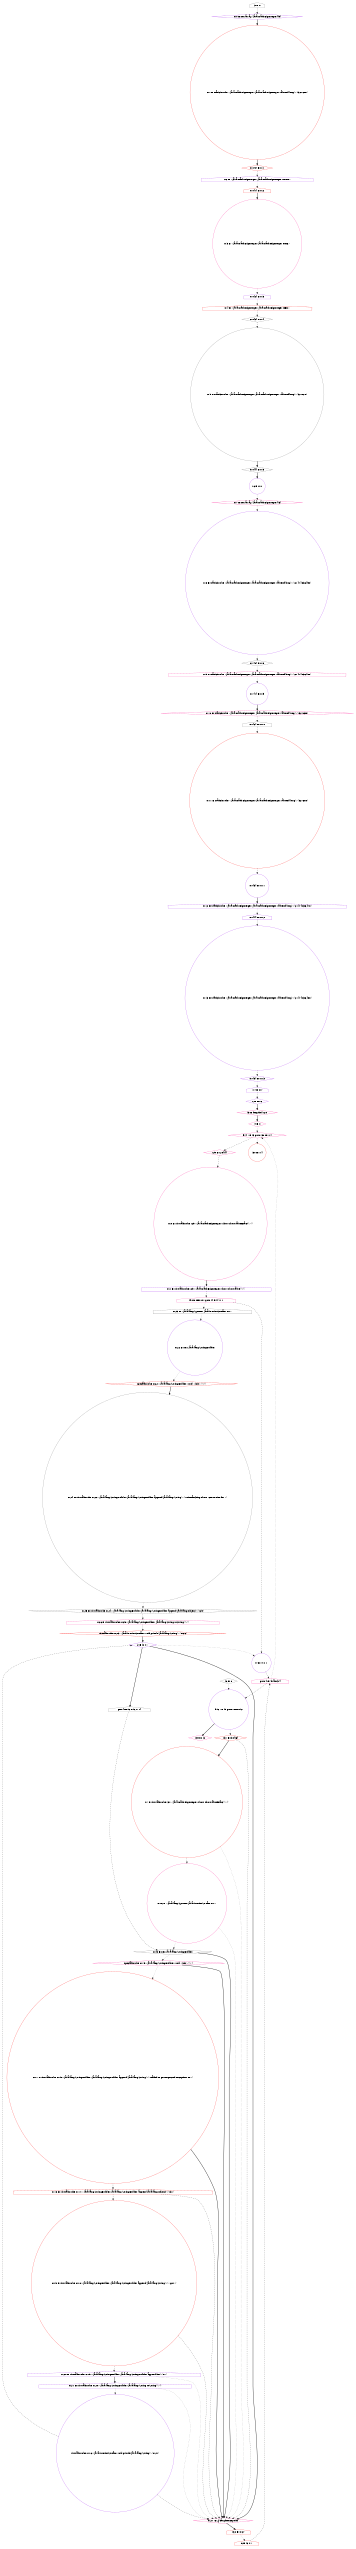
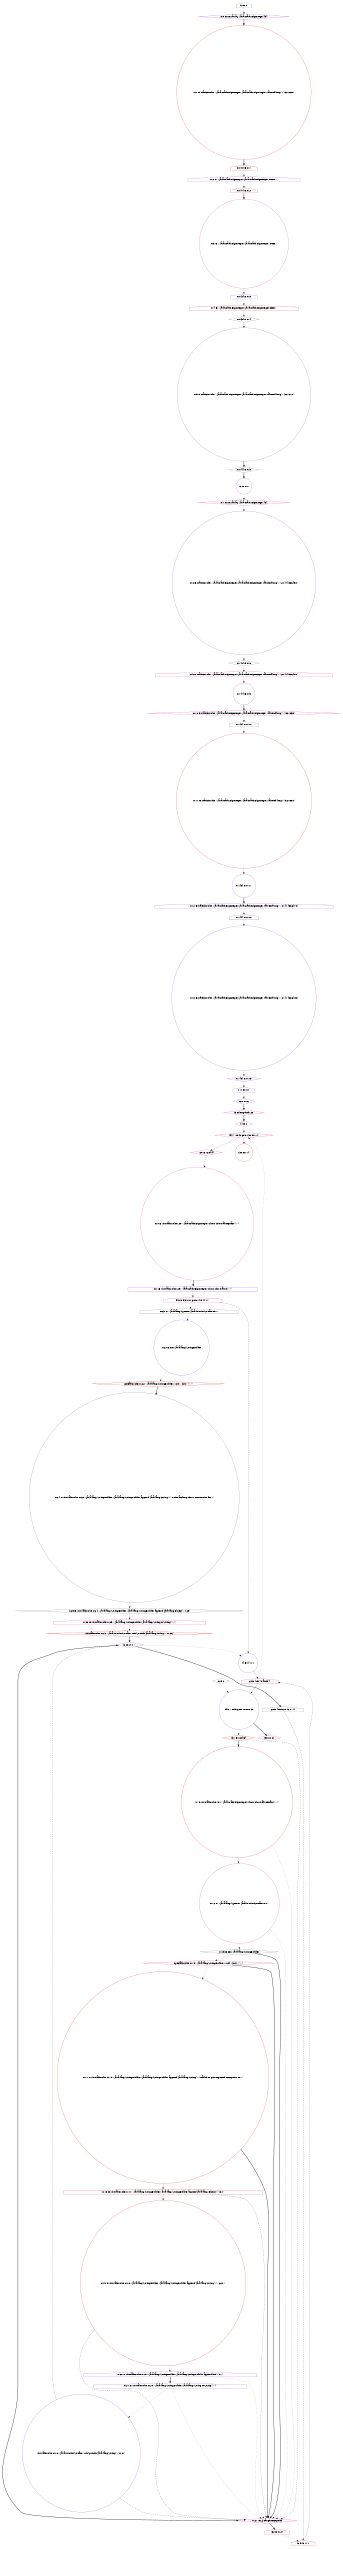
(257, 168) -> (244, 168)
(110, 1837) -> (303, 2124)
